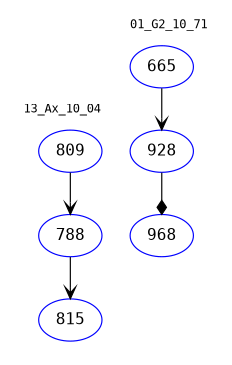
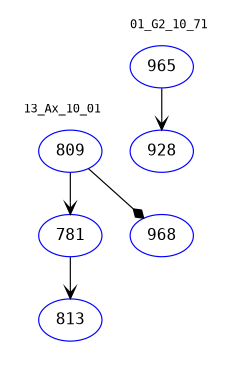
(162, 67) -> (162, 67)
(63, 110) -> (63, 110)
(162, 186) -> (104, 183)
(70, 236) -> (70, 236)
(70, 320) -> (70, 320)
